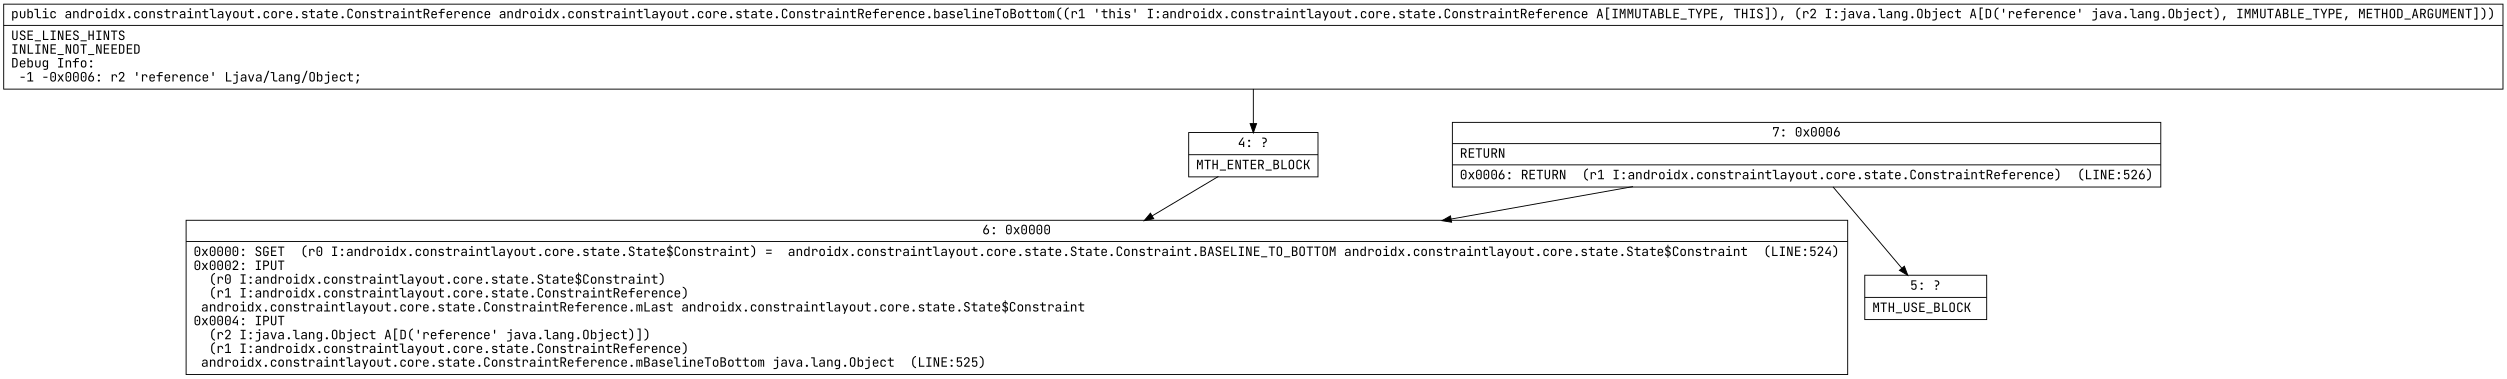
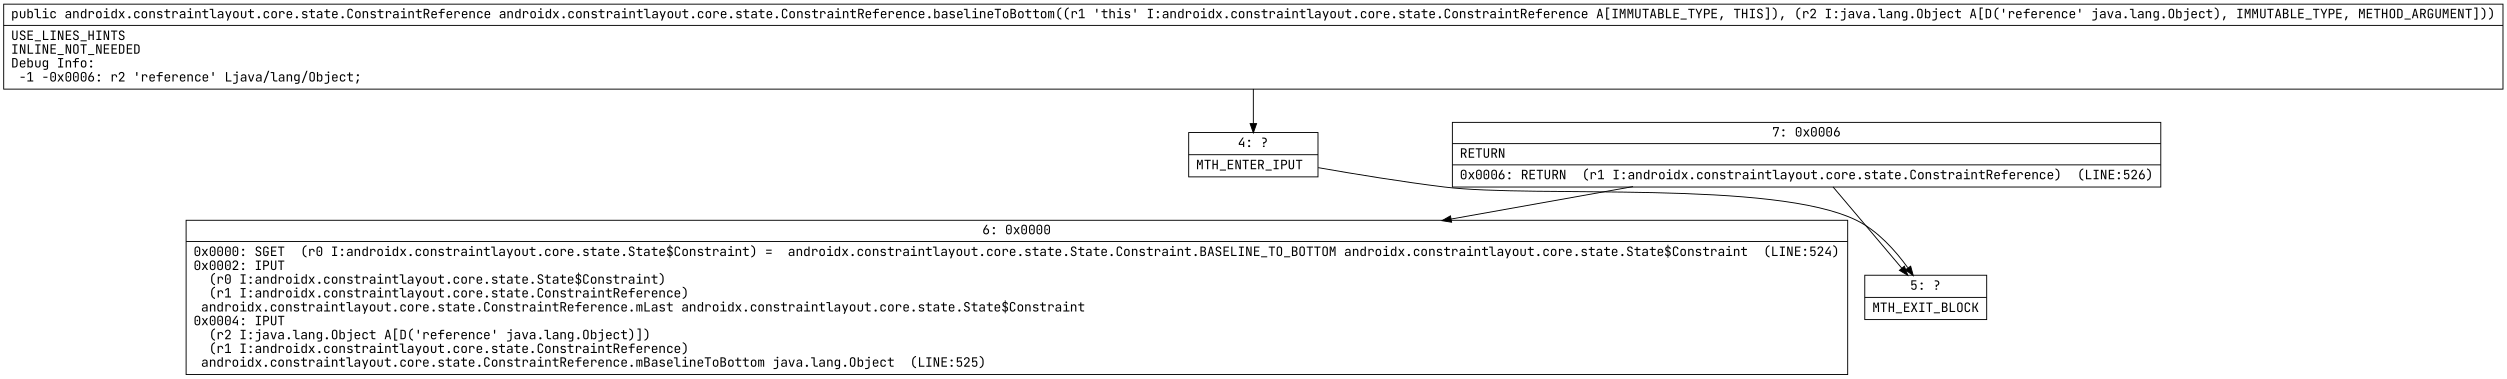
(1253, 165) -> (1250, 165)
(1185, 196) -> (1639, 192)
(1922, 308) -> (1926, 308)
